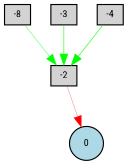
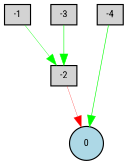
(18, 15) -> (18, 15)
(91, 41) -> (100, 70)
